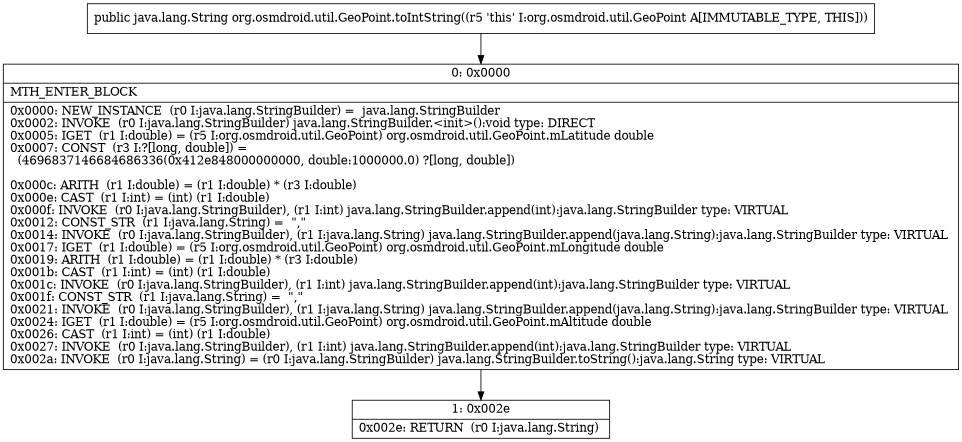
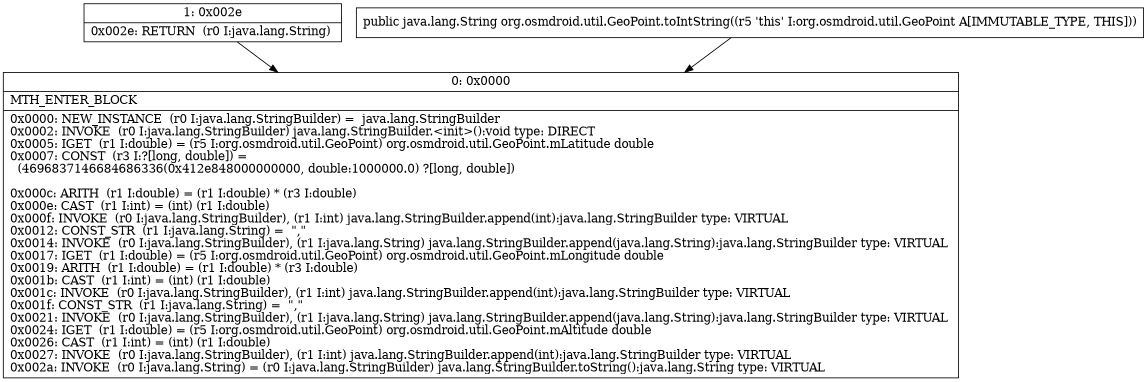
(481, 381) -> (254, 55)
